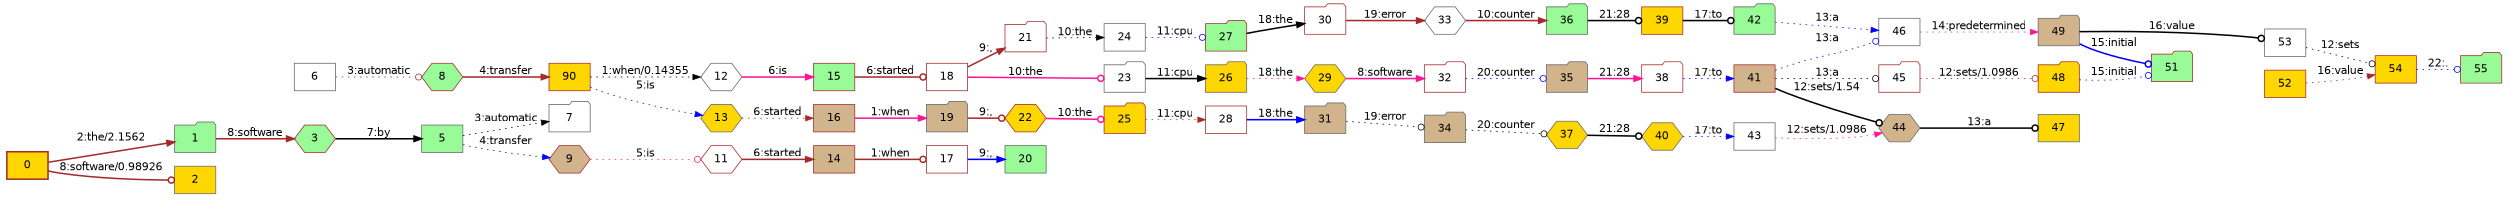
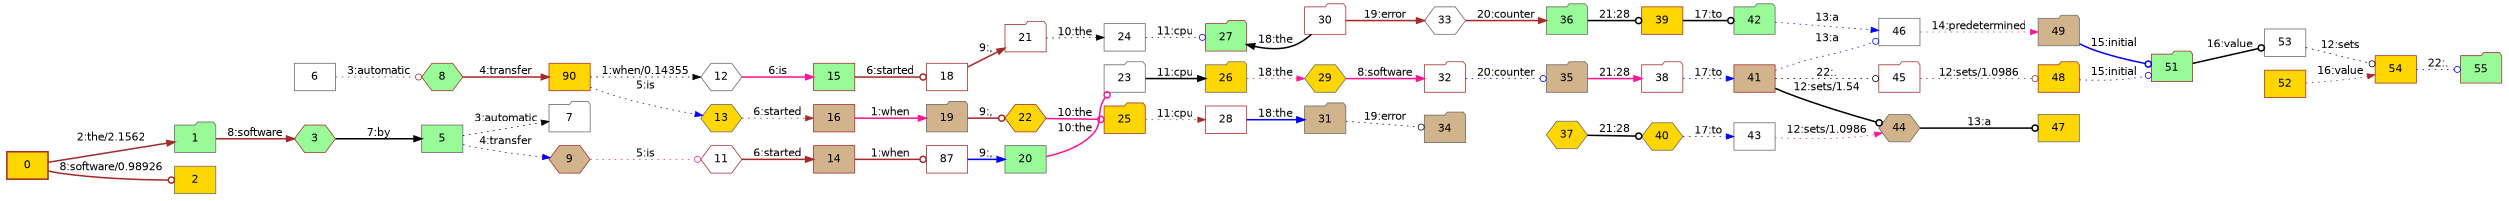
(1506, 15) -> (1506, 15)
(1272, 29) -> (1285, 48)
(2169, 32) -> (2226, 56)
(1827, 73) -> (1827, 73)
(1033, 78) -> (1088, 138)
(1503, 132) -> none
(947, 159) -> (947, 159)
